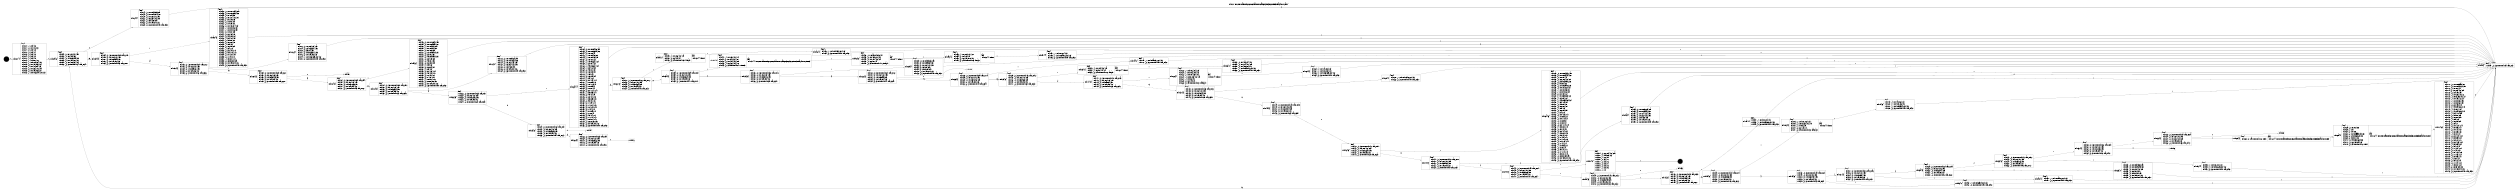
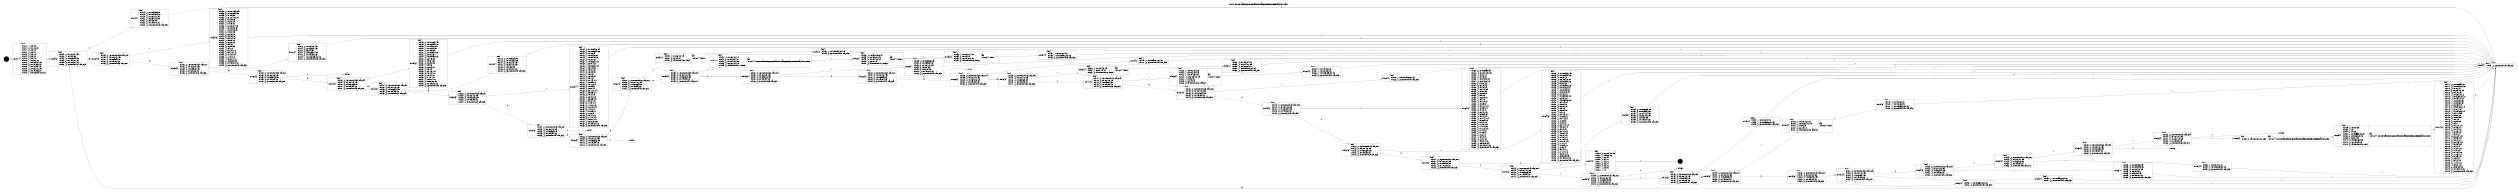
(610, 86) -> (622, 114)
none -> (1481, 109)
